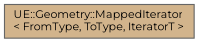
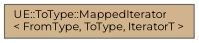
(99, 21) -> (99, 21)
